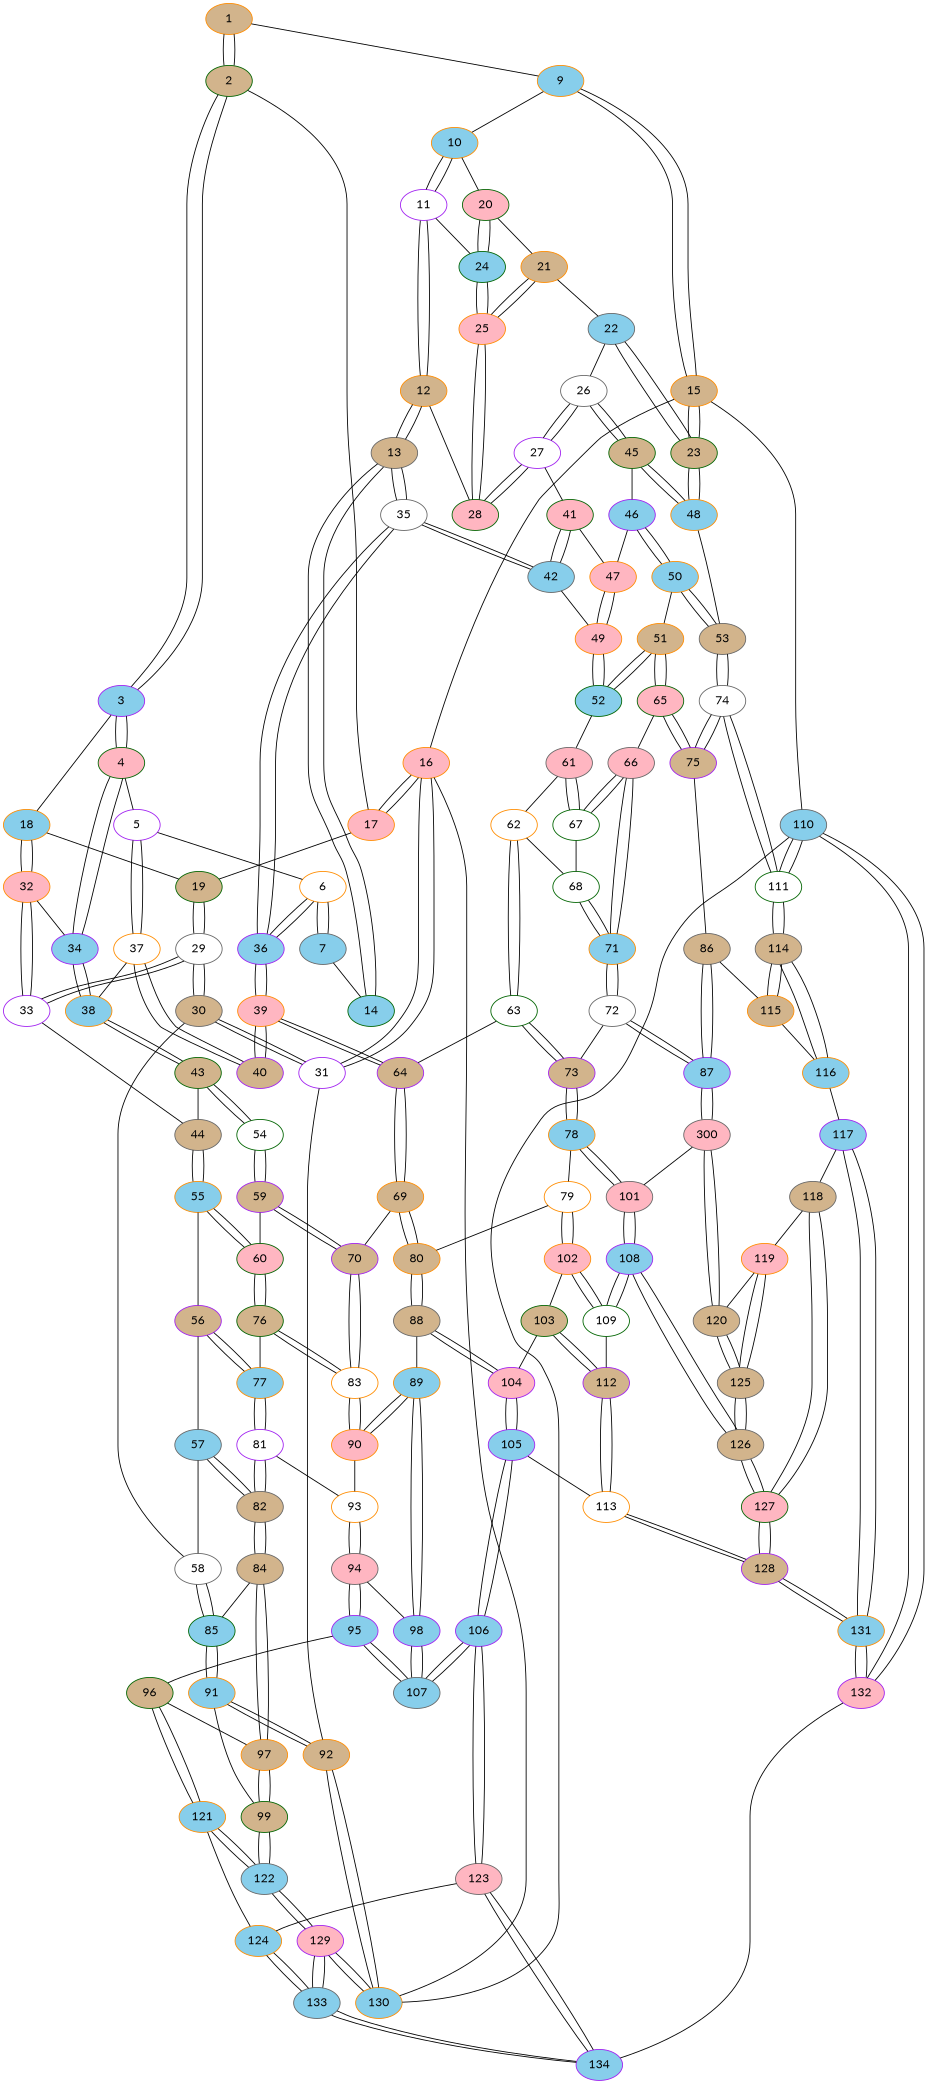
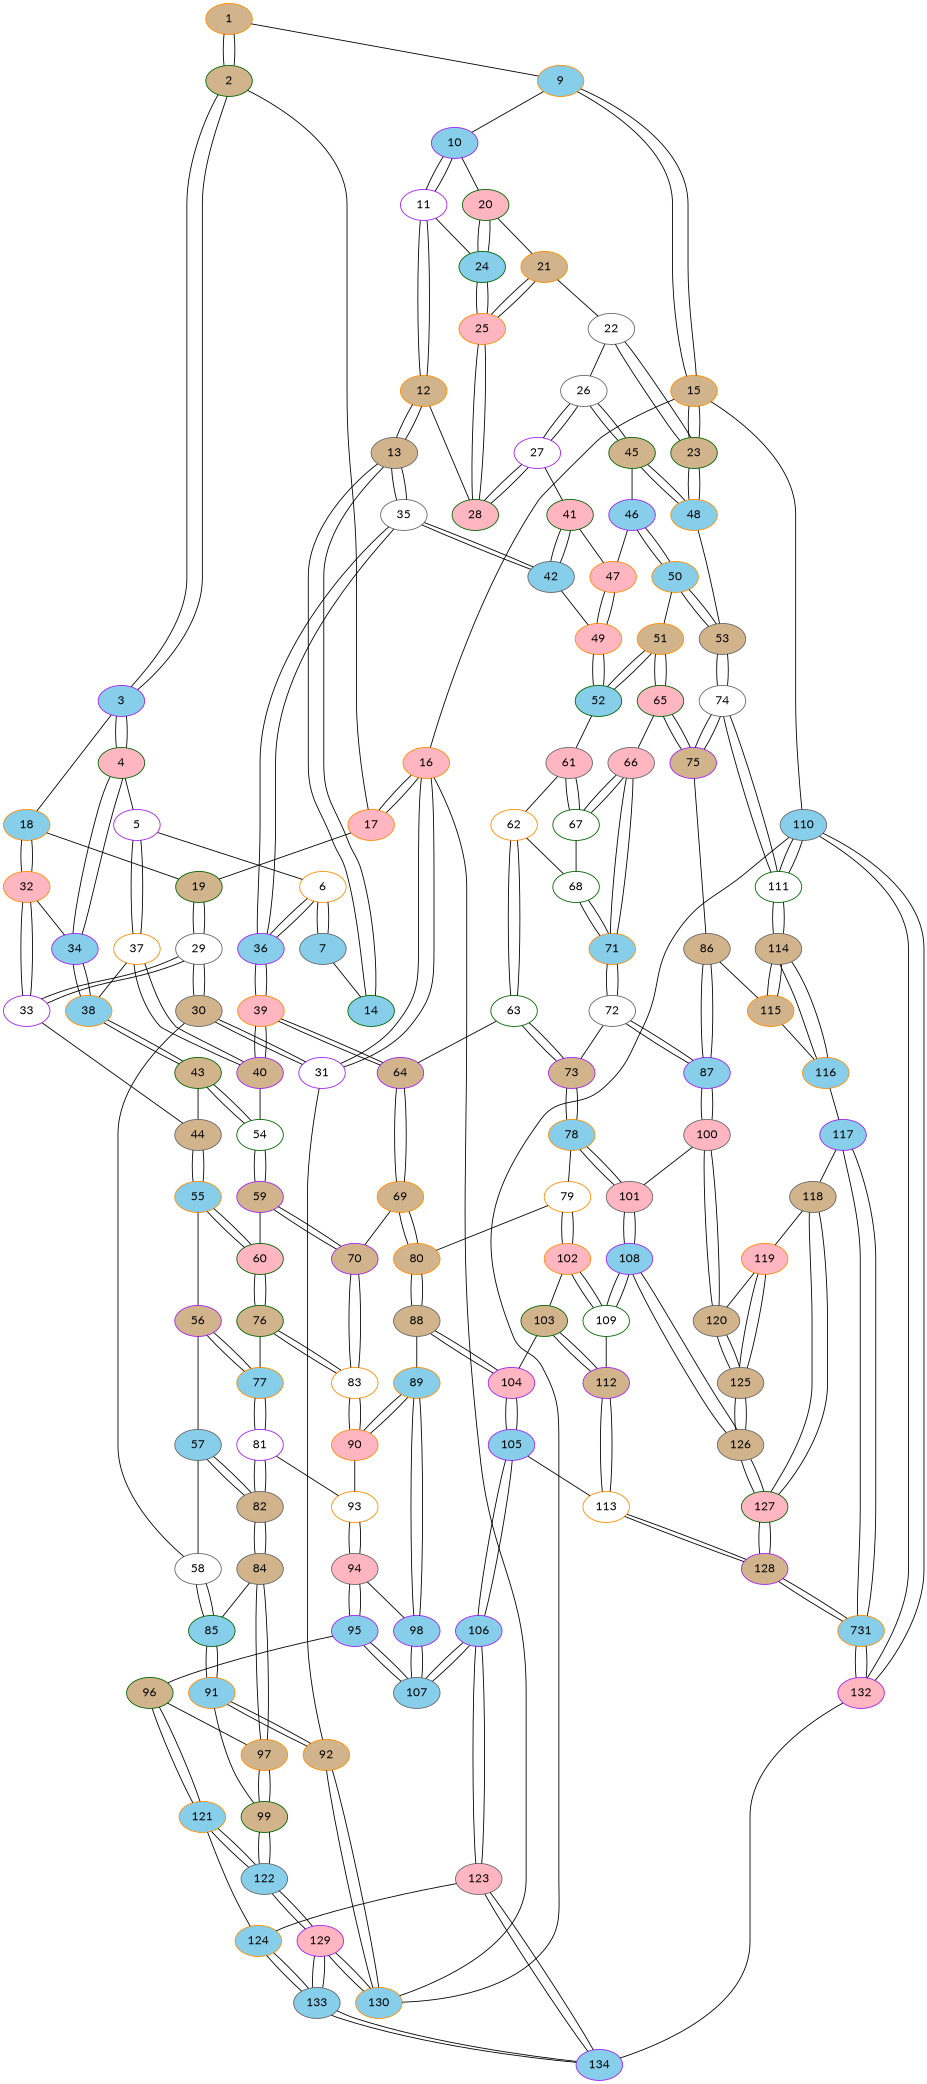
(455, 143) -> (455, 143)
(611, 329) -> (611, 329)
none -> (260, 1104)
(707, 1135) -> (707, 1135)
(861, 1631) -> (861, 1631)
